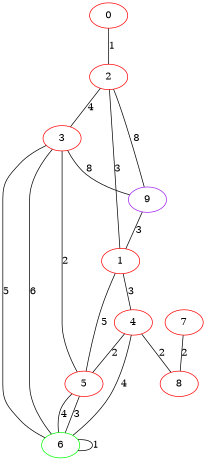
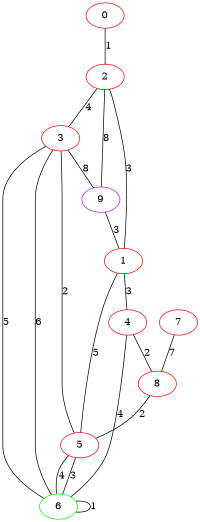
(109, 353) -> (126, 421)
(185, 353) -> (172, 353)
